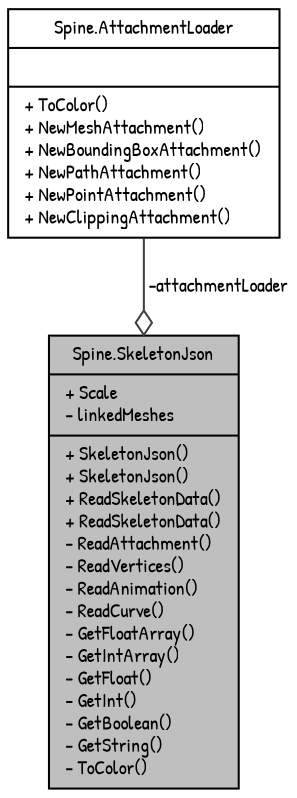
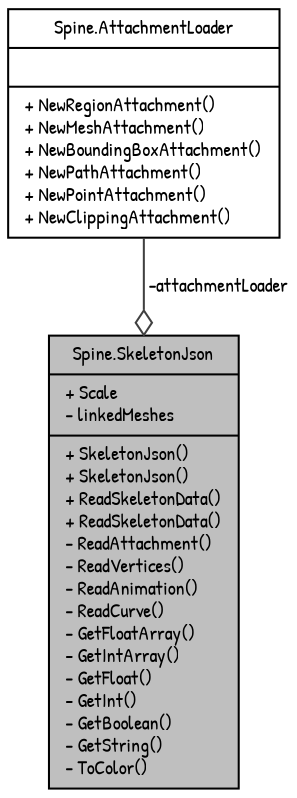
(67, 105) -> (120, 105)
